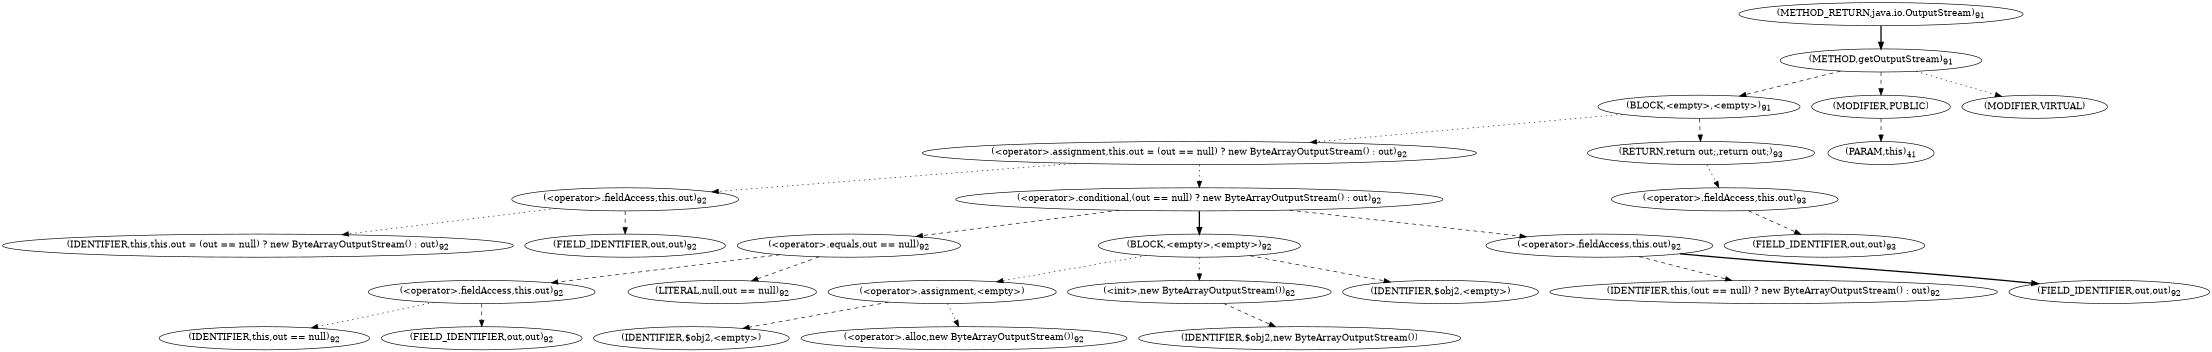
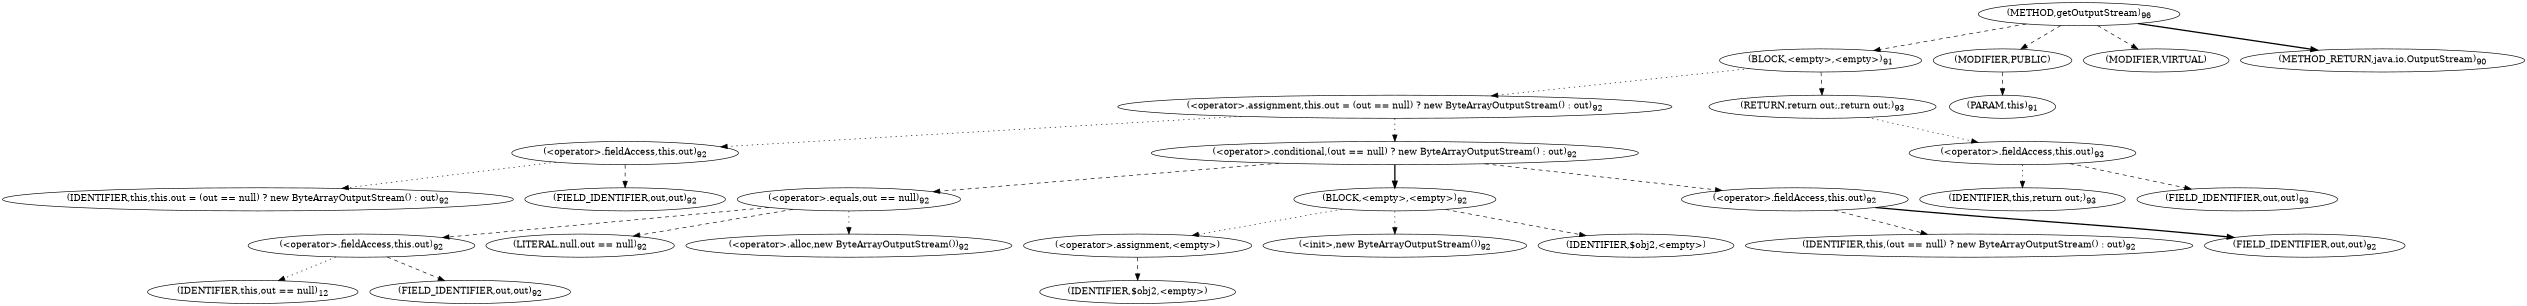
(1980, 13) -> (2482, 59)
(1881, 34) -> (2225, 36)
(1948, 59) -> (2146, 13)
(1956, 83) -> (2115, 36)
(1912, 152) -> (2033, 106)
none -> (2022, 199)
(1290, 291) -> (1486, 245)
(952, 312) -> (849, 219)
(335, 337) -> (324, 291)
(1300, 338) -> none
